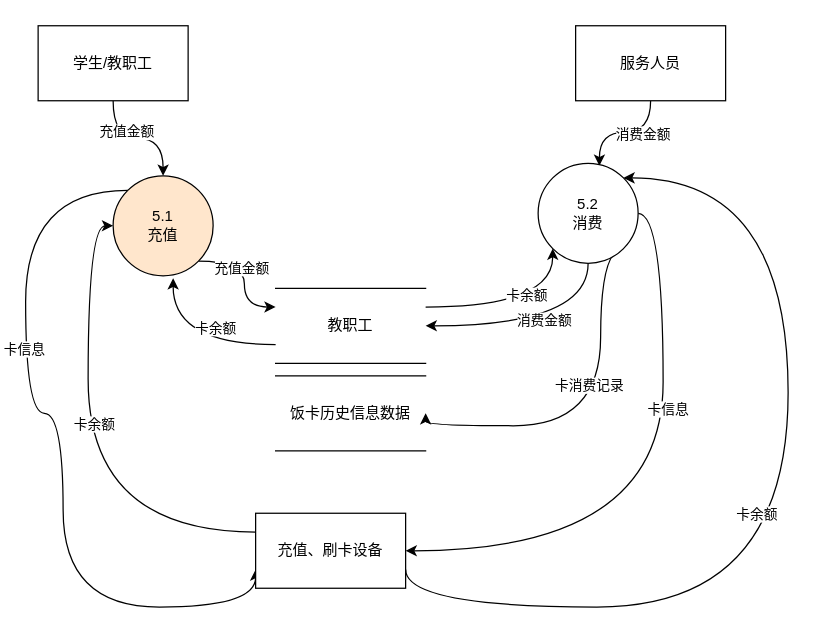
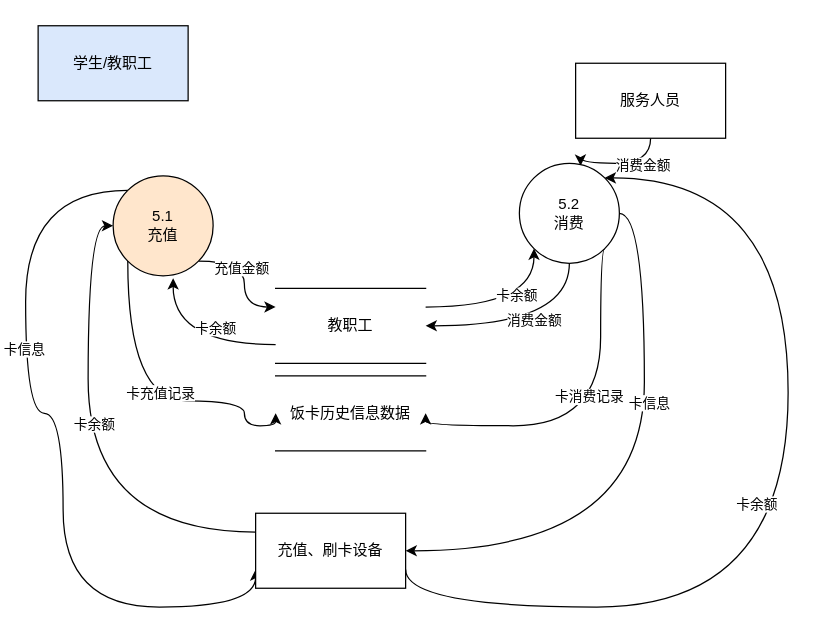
(113, 63) -> (113, 63)
(651, 63) -> (651, 101)
(133, 138) -> none
(588, 213) -> (569, 213)
none -> (153, 384)
